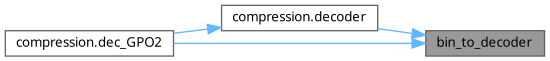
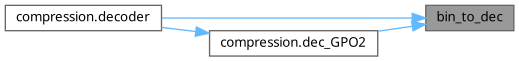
(191, 31) -> (179, 29)
(485, 43) -> (470, 18)
